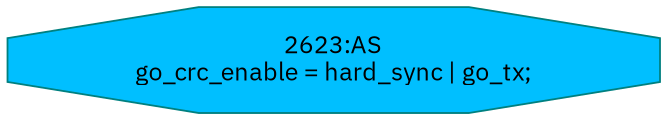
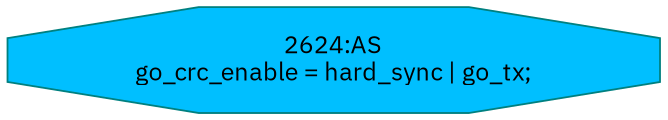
(334, 60) -> (334, 60)
